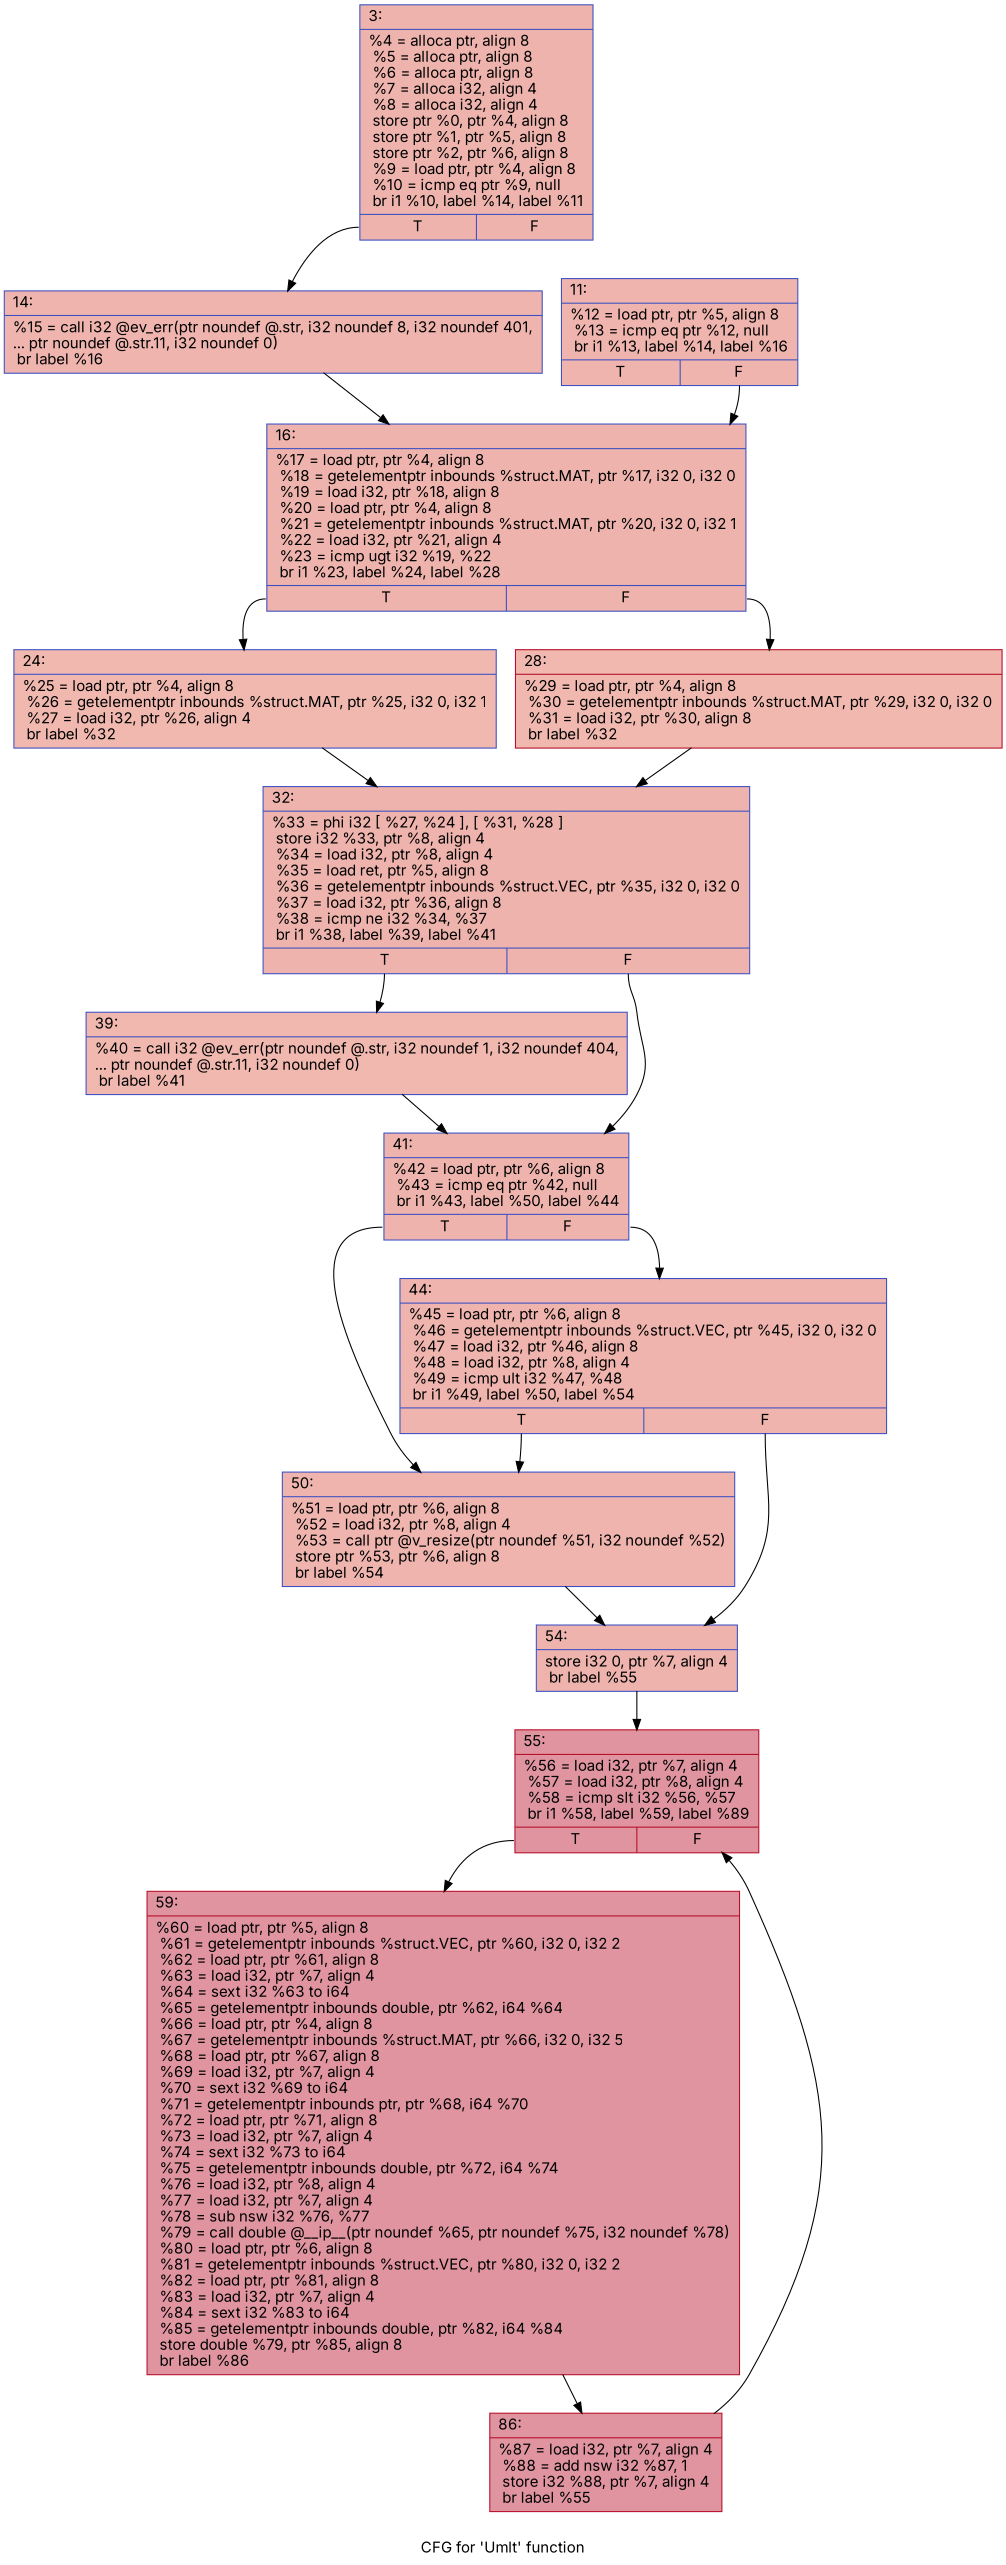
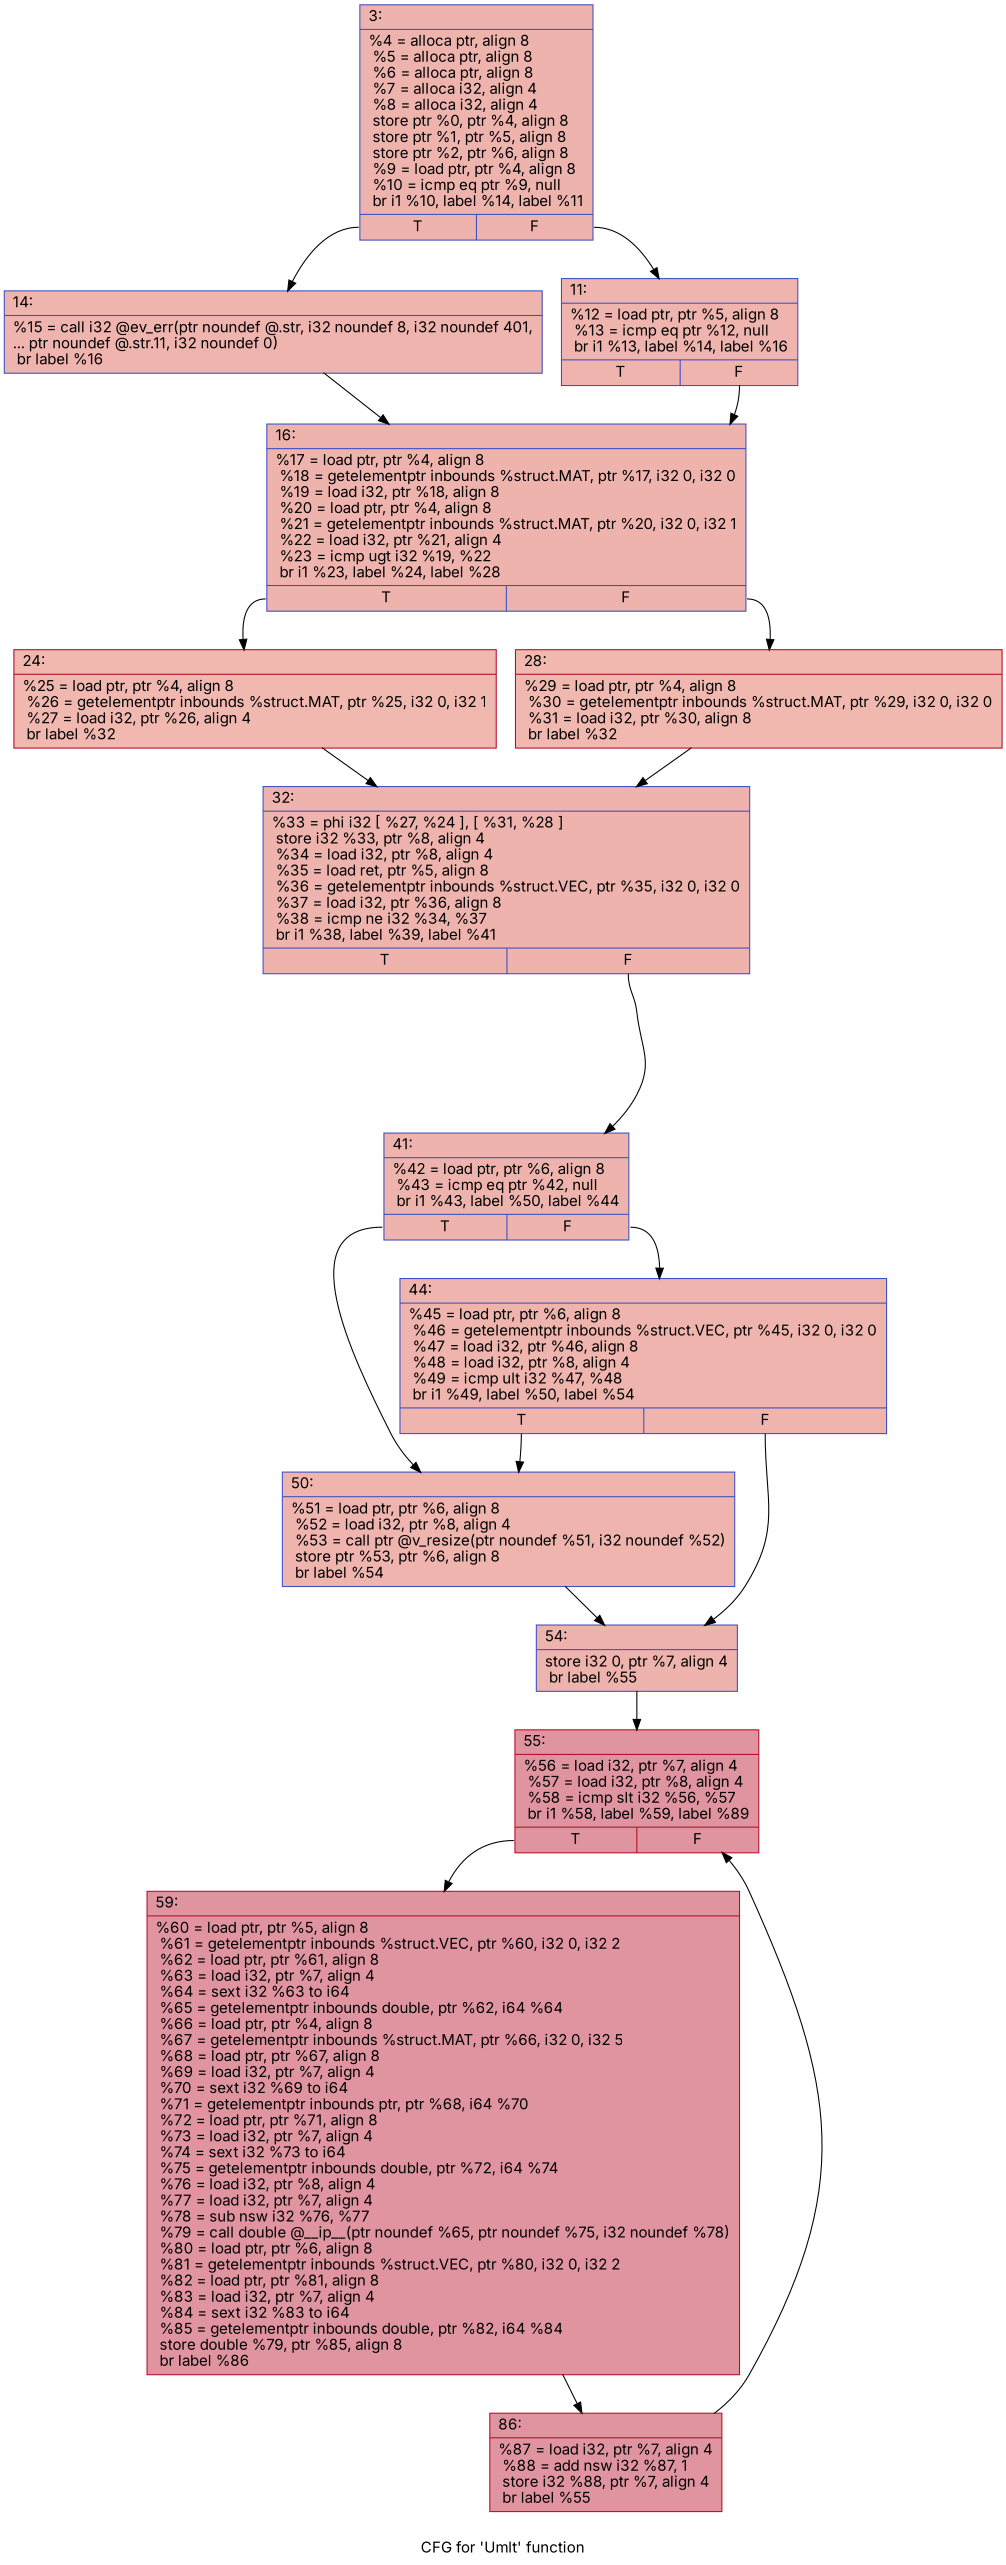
none -> (629, 241)
(255, 699) -> (255, 699)
(357, 1053) -> none
